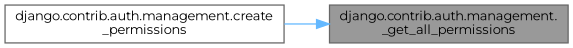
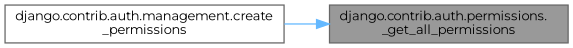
(449, 24) -> (449, 24)
